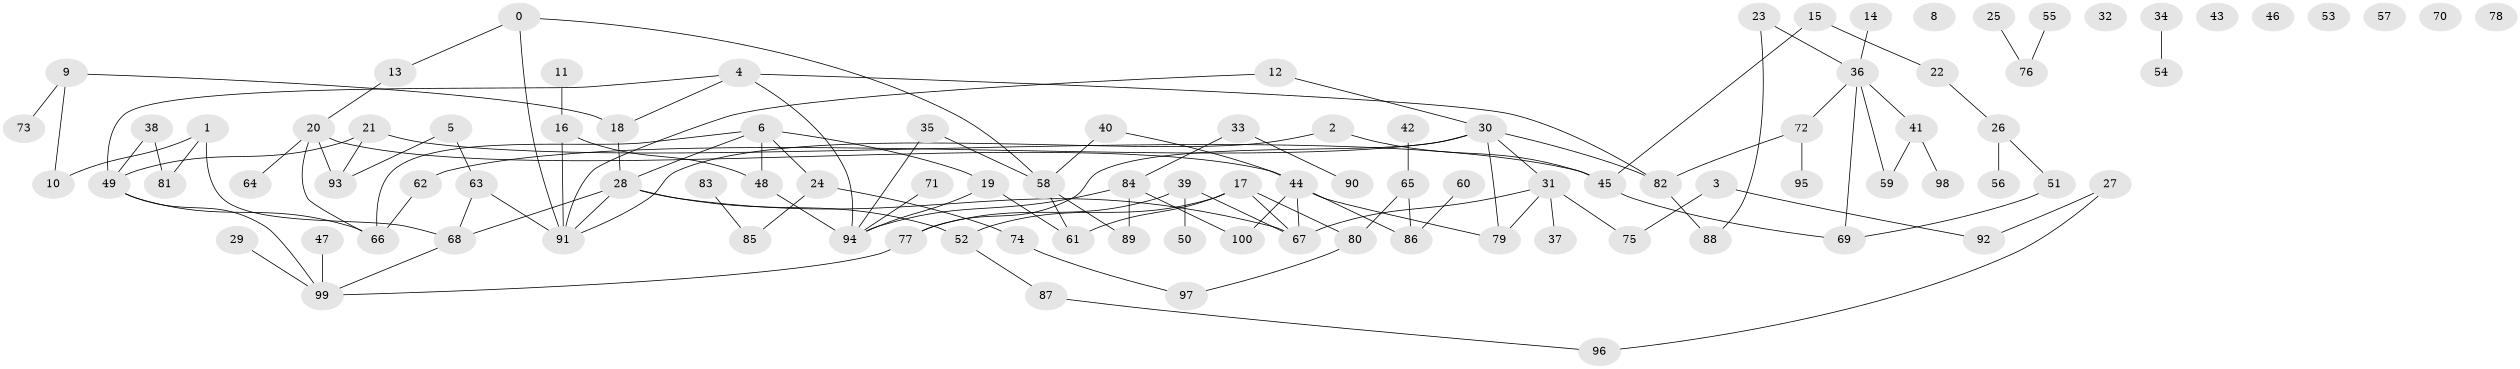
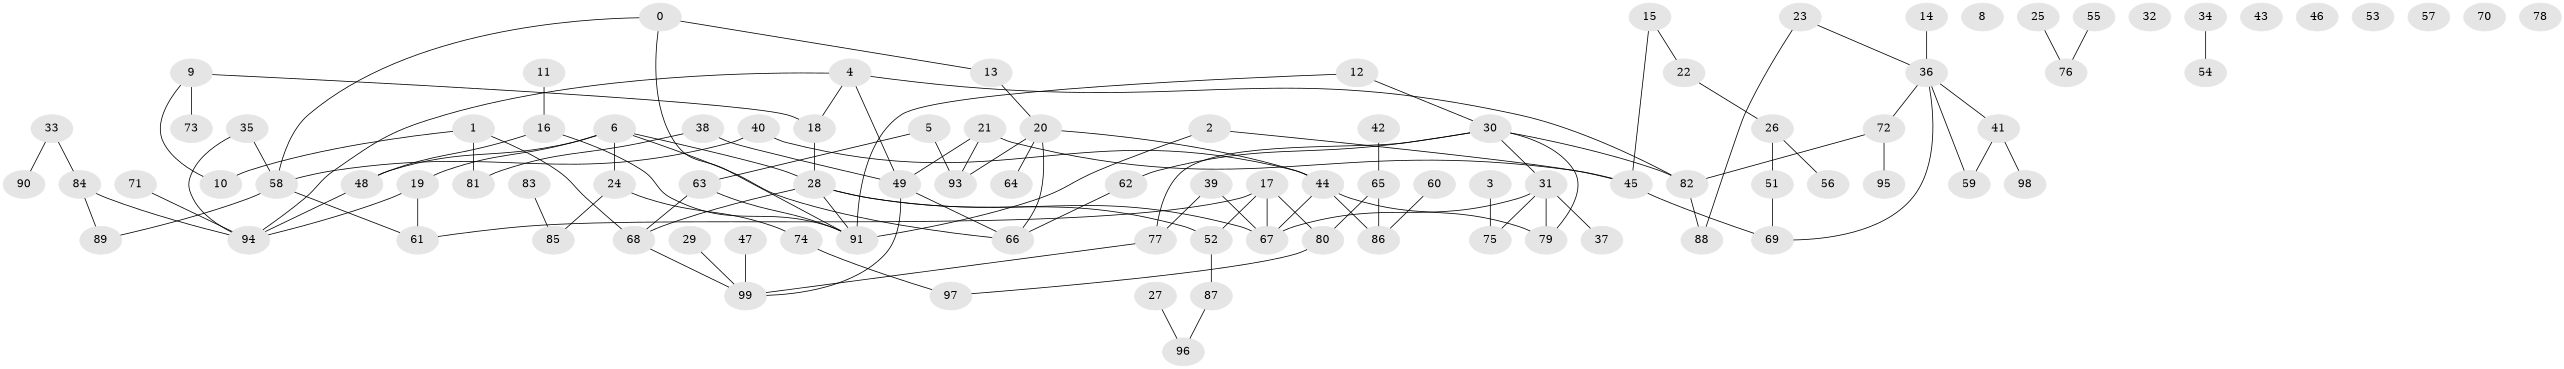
(1185, 240) -> none
(1242, 240) -> none
(1984, 240) -> none
